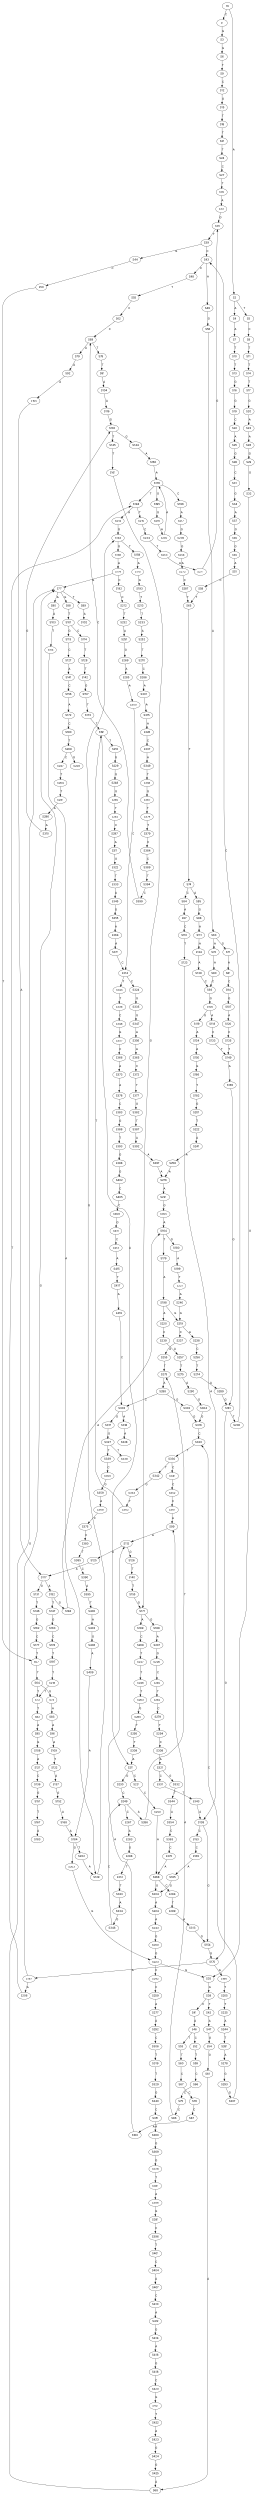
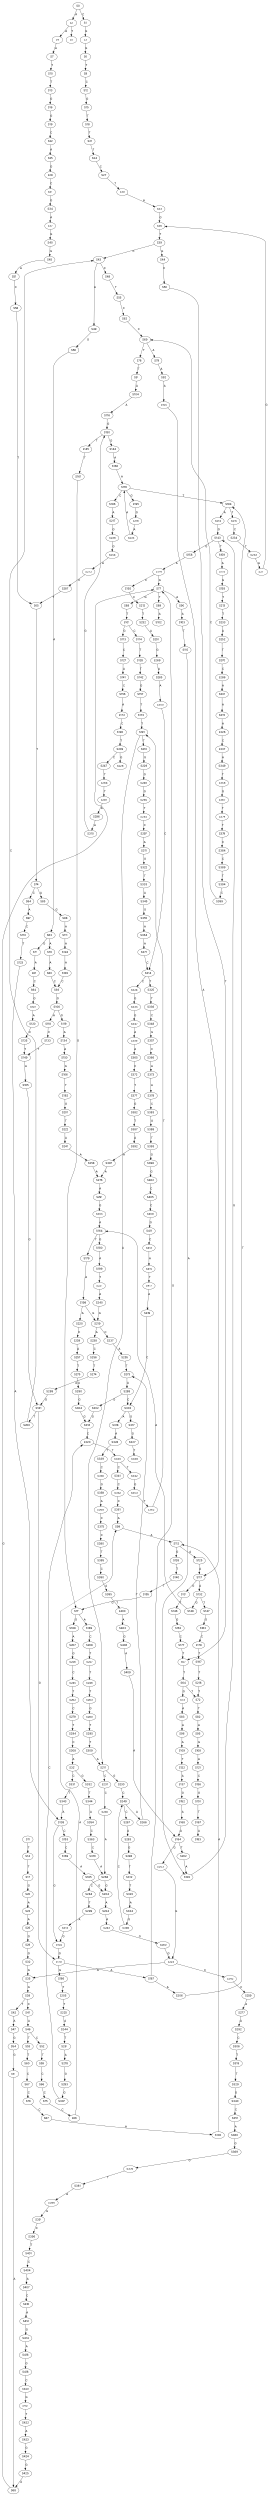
(248, 340) -> none
(108, 1450) -> (106, 1449)
